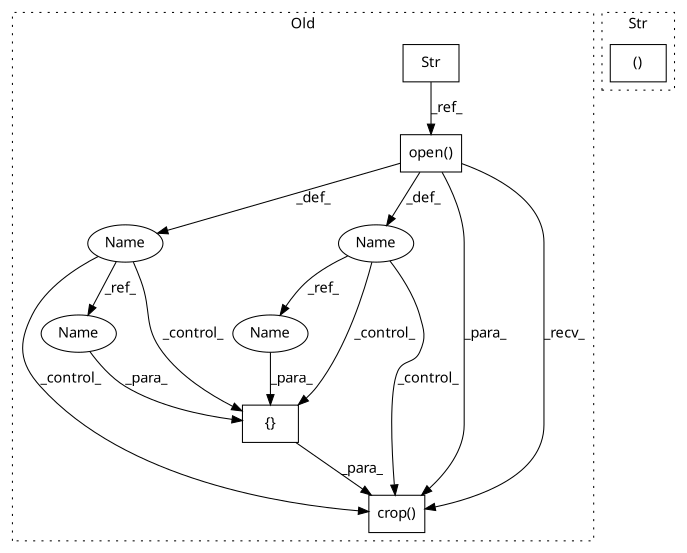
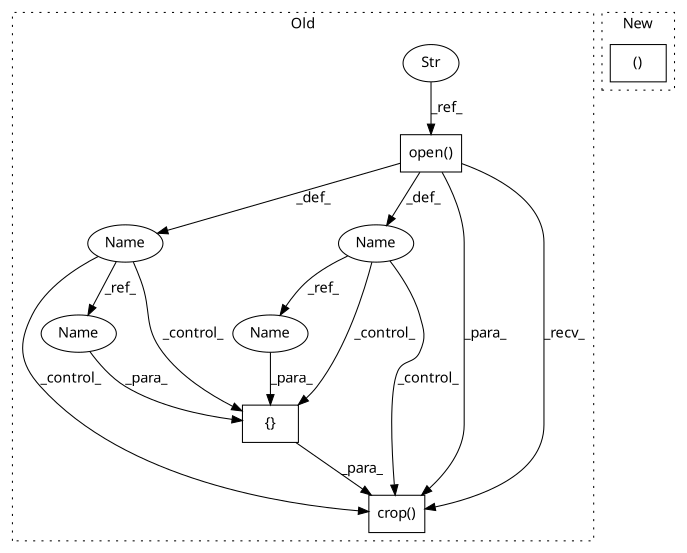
(638, 24) -> (638, 24)
(431, 63) -> (431, 63)
